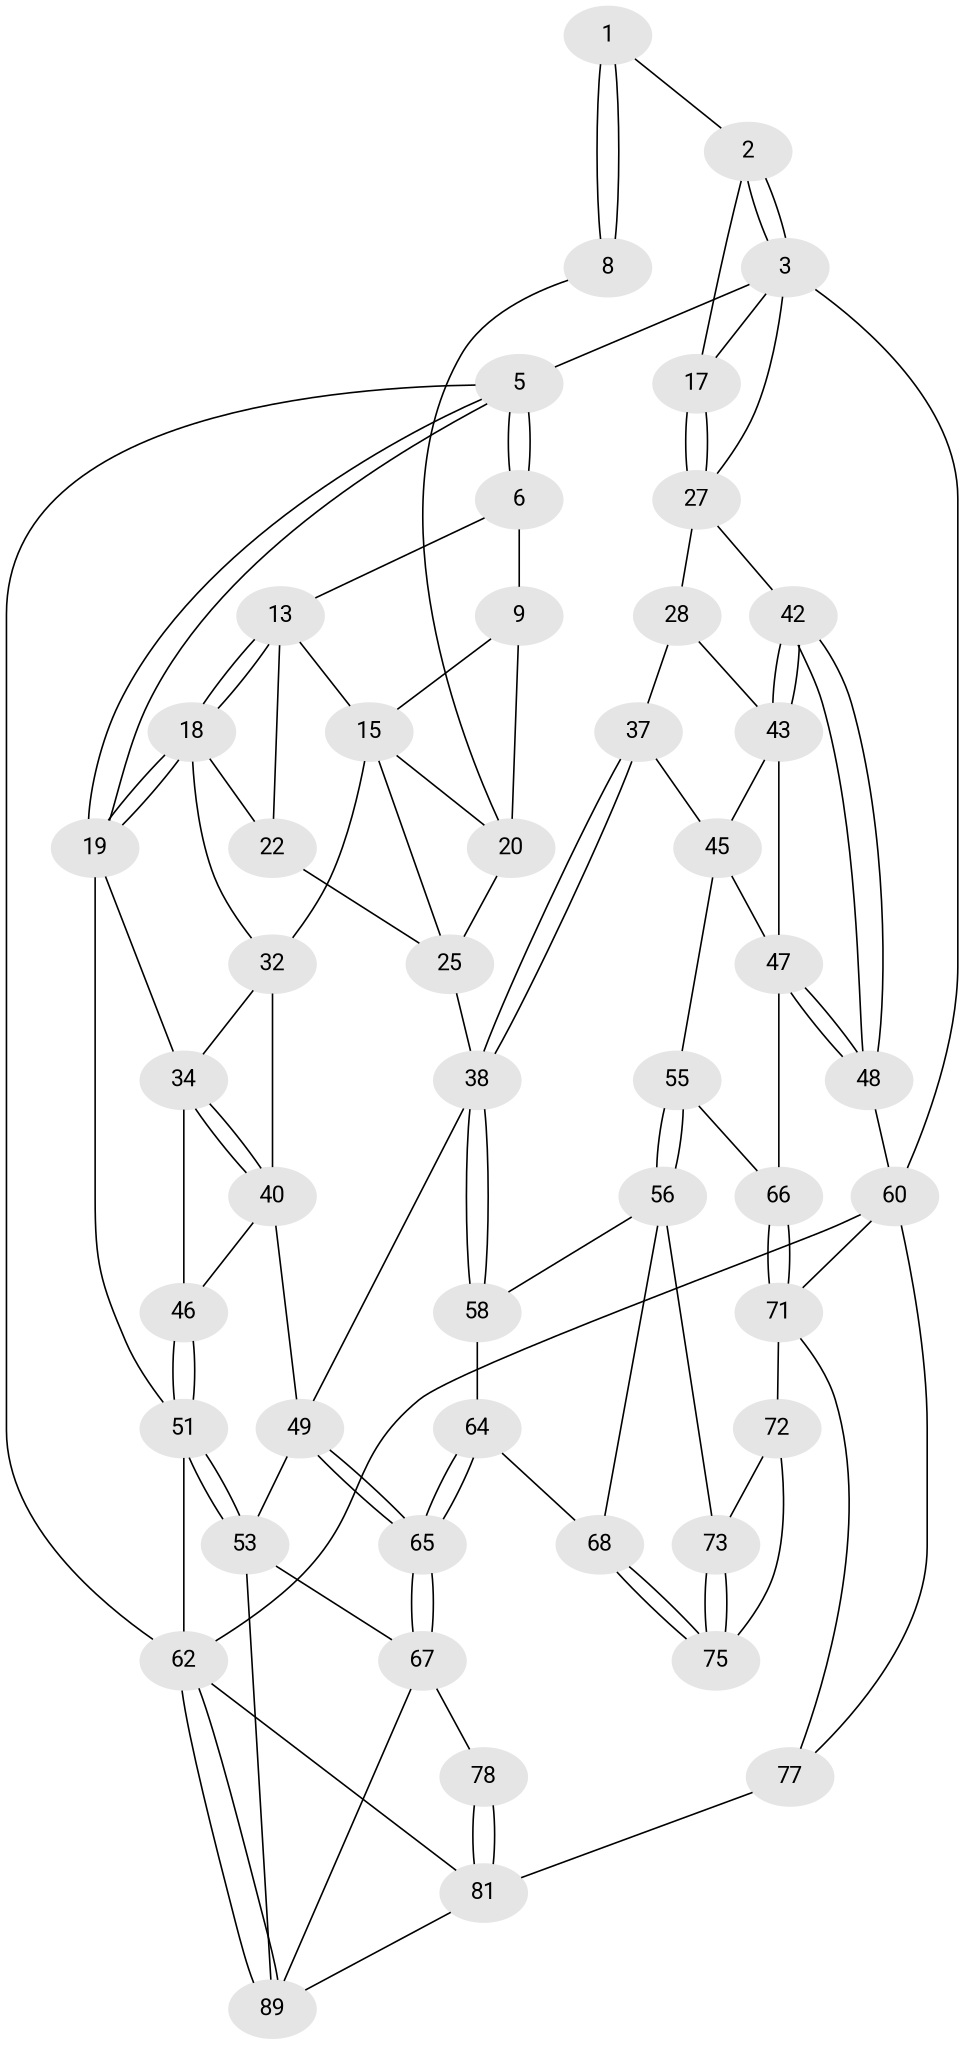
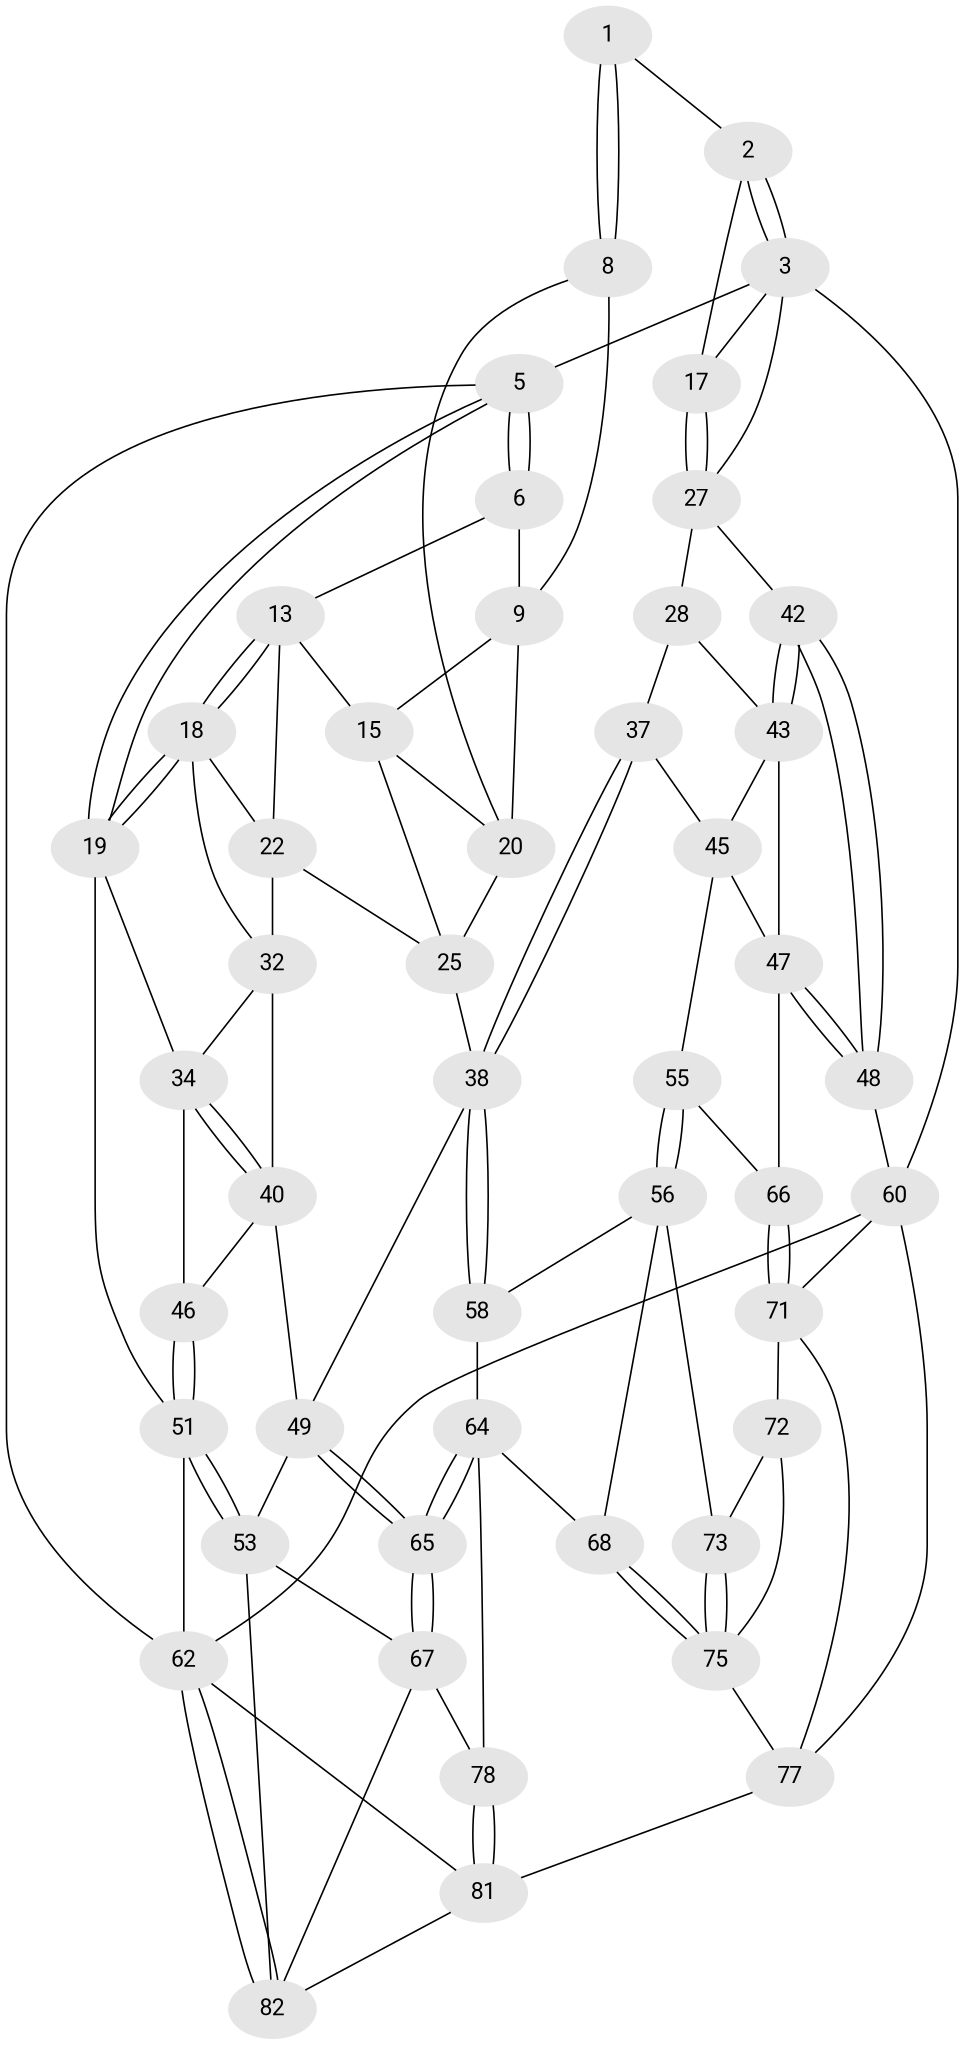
none -> (598, 450)
(340, 854) -> (273, 906)
none -> (482, 1603)
none -> (753, 1719)
(273, 2009) -> (273, 2009)
